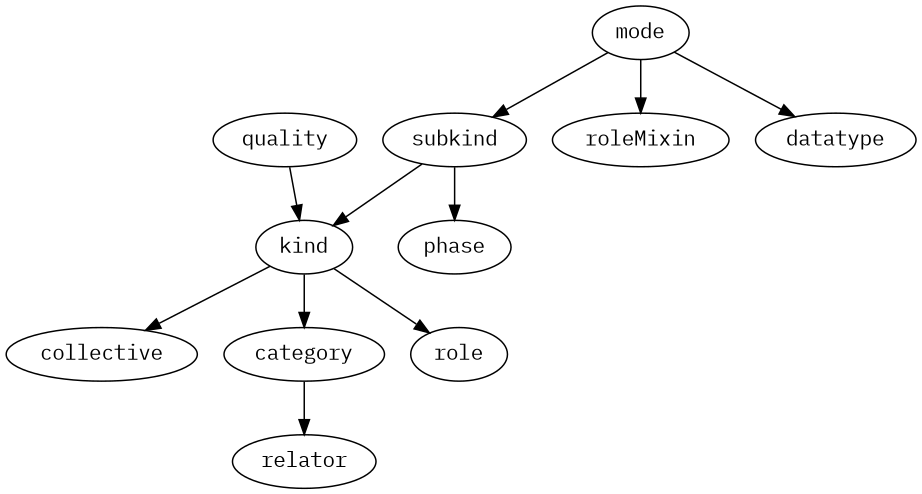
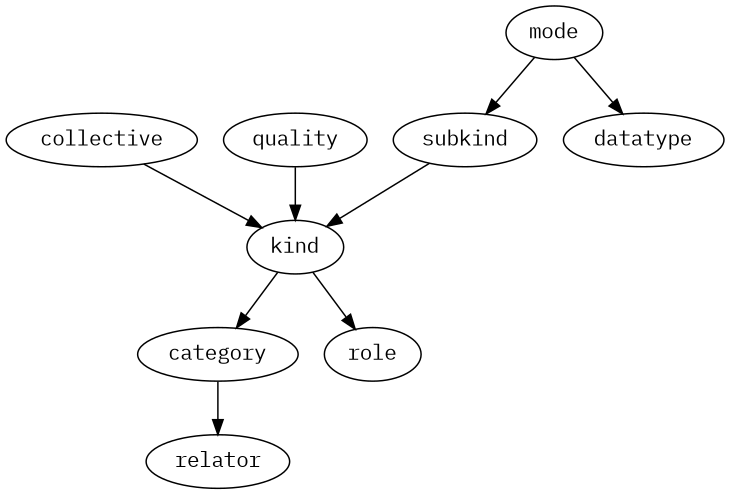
(641, 140) -> none
(455, 247) -> none
(215, 295) -> (196, 192)
